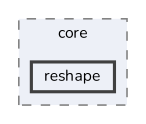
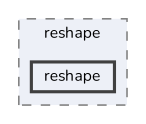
(73, 34) -> (73, 34)
